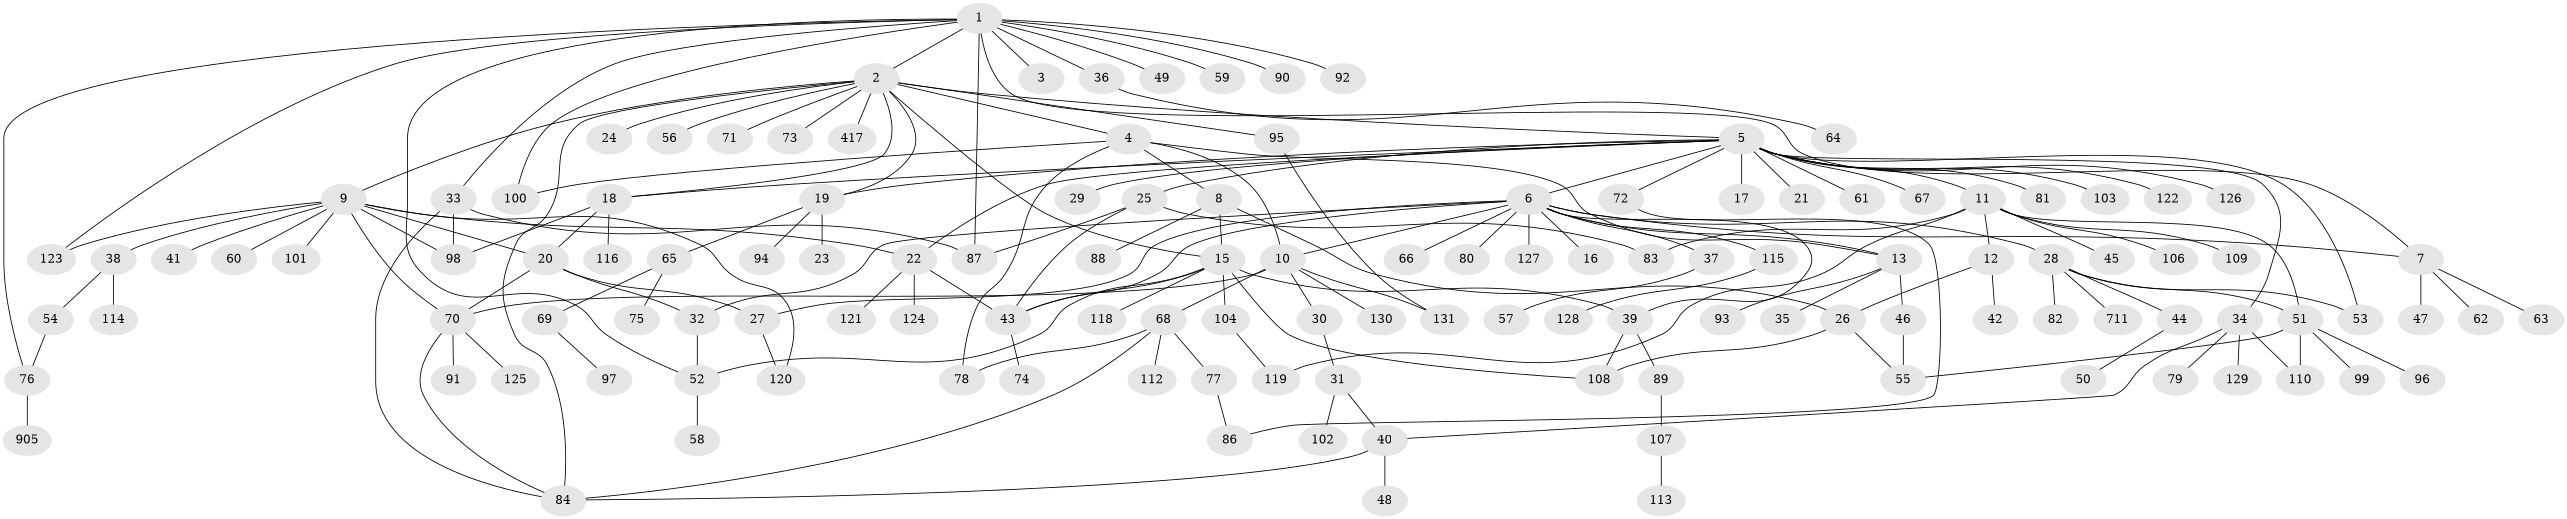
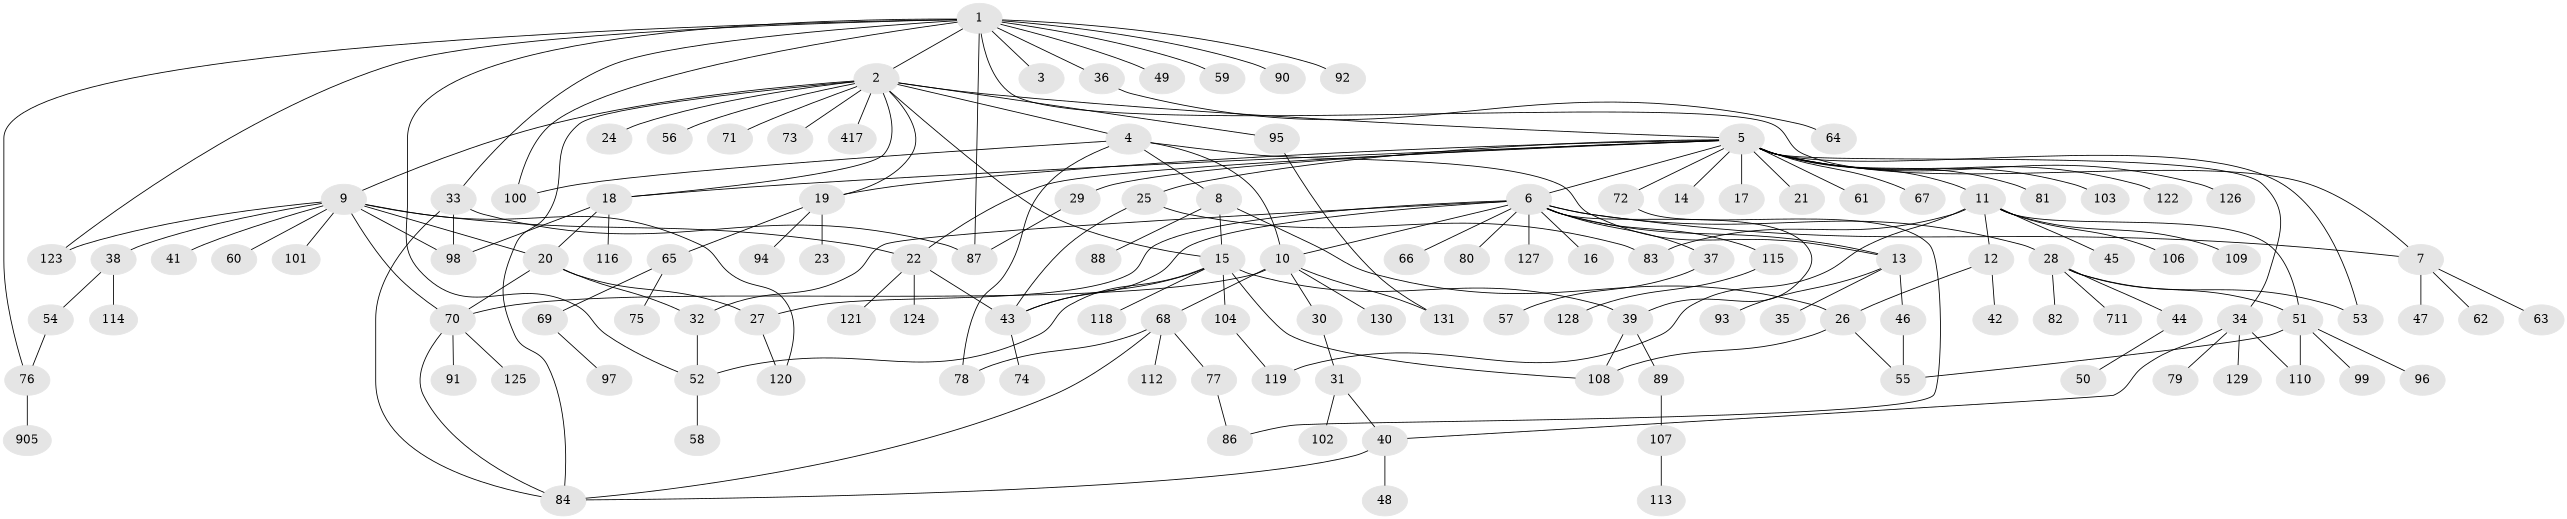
none -> (1681, 199)
(1054, 233) -> (1036, 224)
